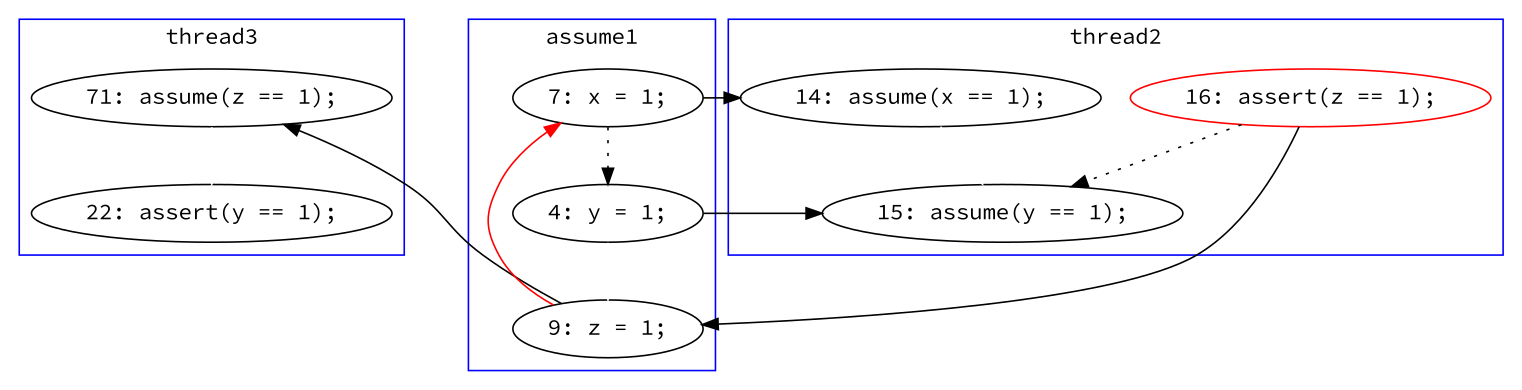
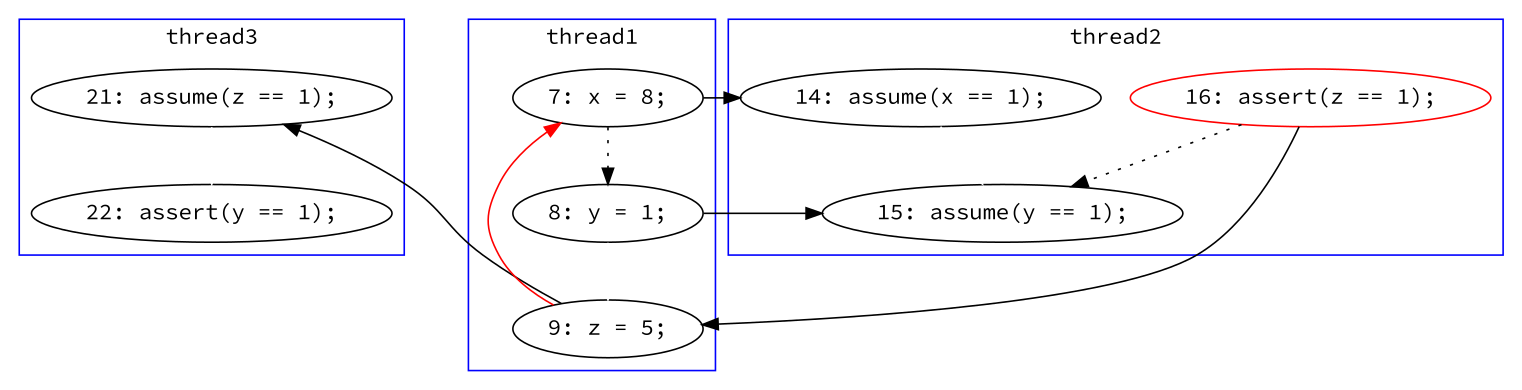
(592, 38) -> (592, 38)
(212, 98) -> (212, 98)
(608, 98) -> (608, 98)
(608, 213) -> (608, 213)
(608, 329) -> (608, 329)
